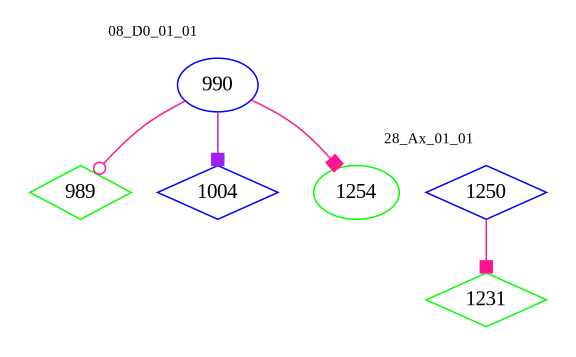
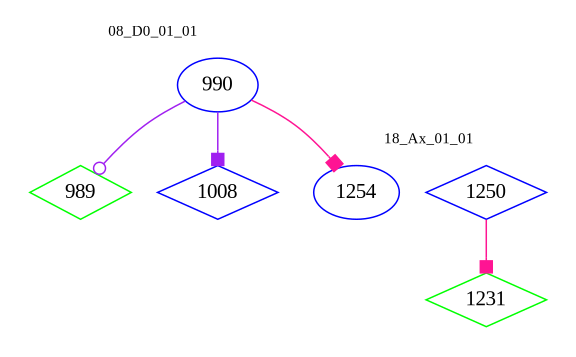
(141, 128) -> (141, 128)
(430, 139) -> (430, 139)
(218, 192) -> (218, 192)
(357, 192) -> (357, 192)
